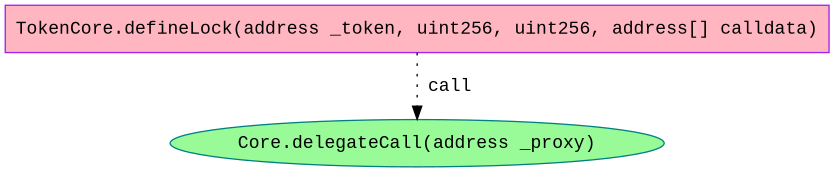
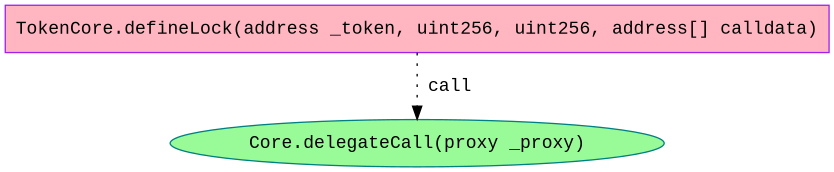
(417, 143) -> (417, 143)
